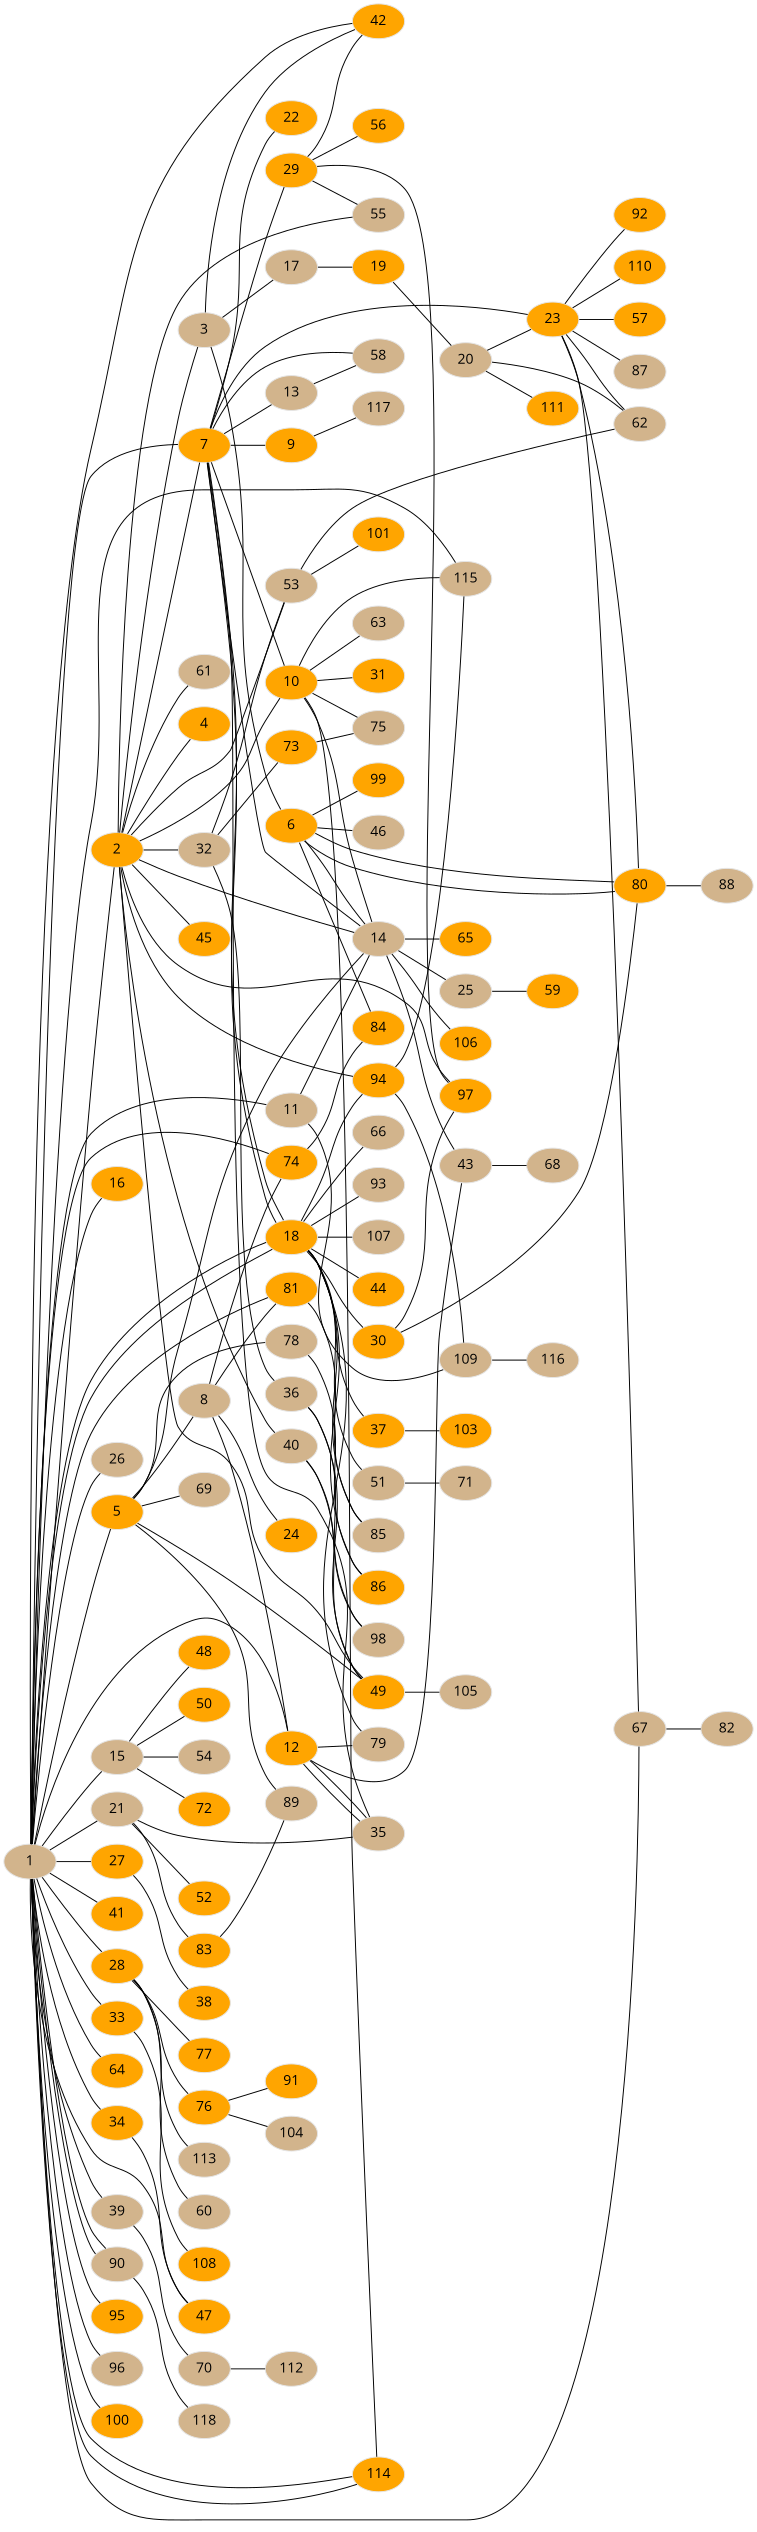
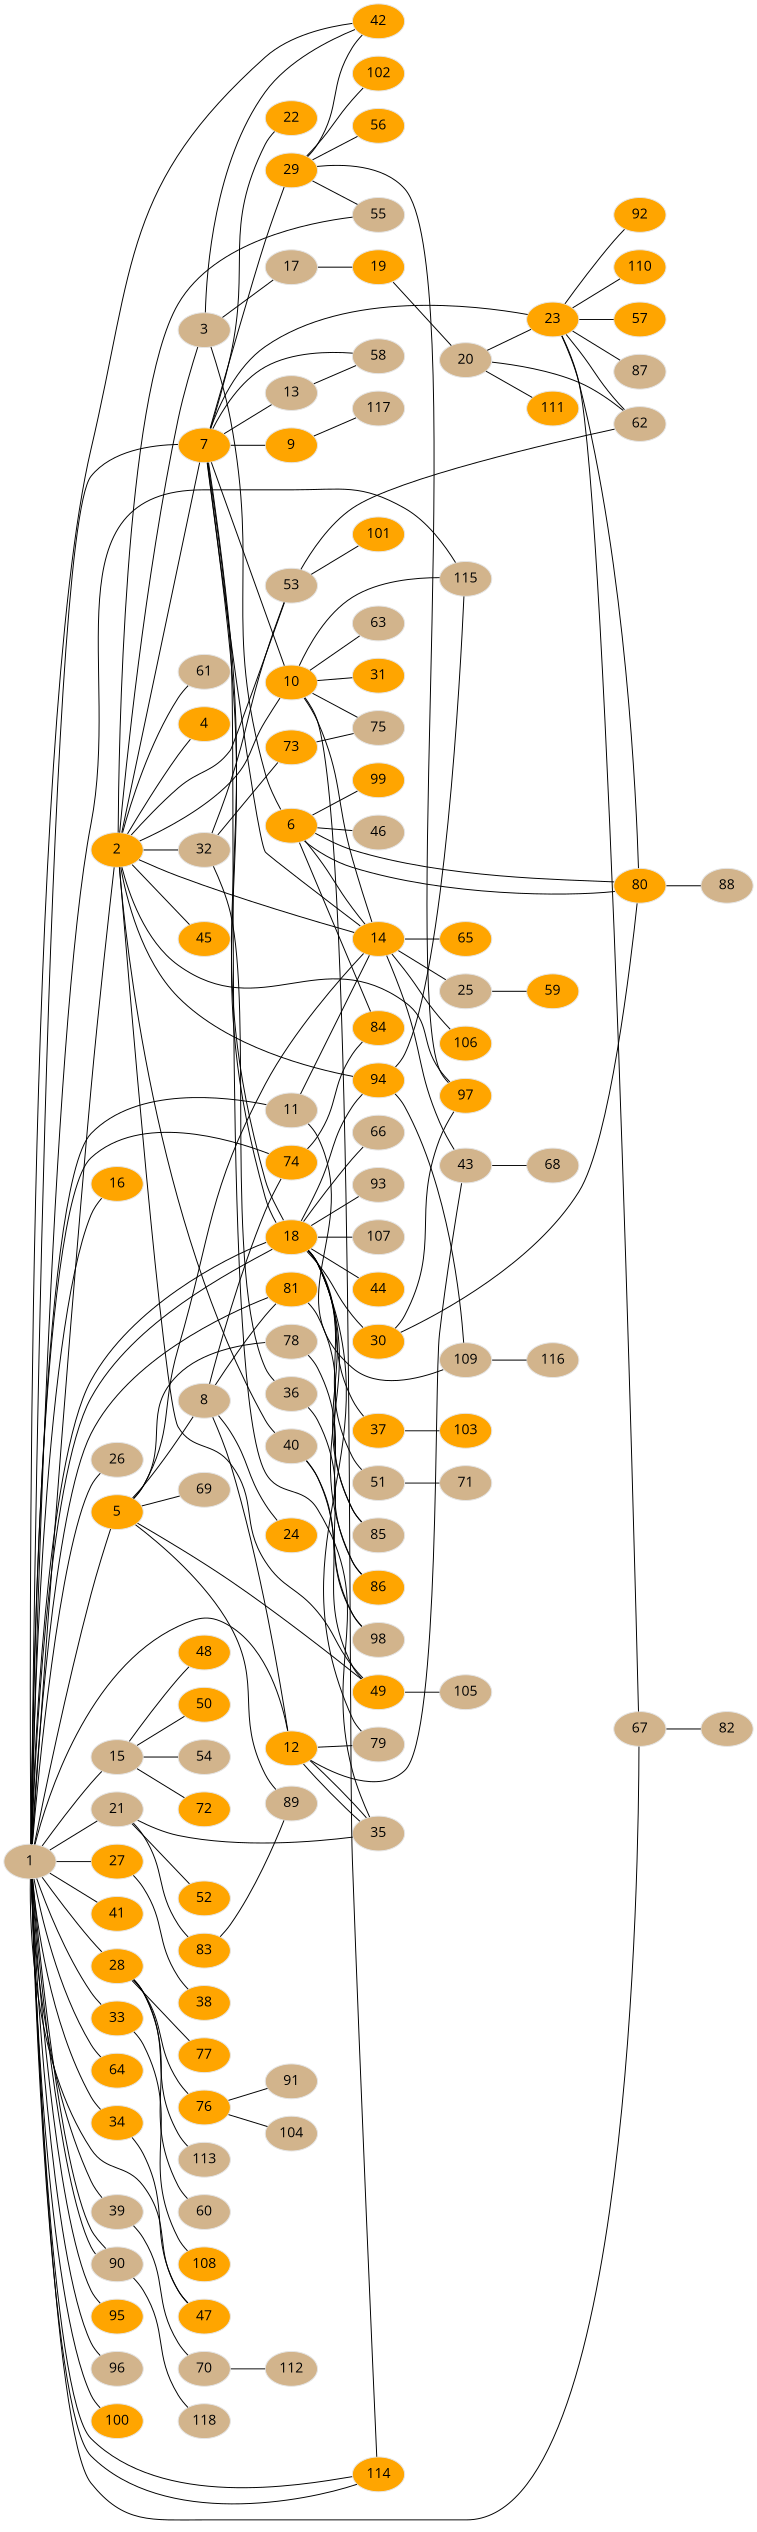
none -> (379, 74)
(379, 939) -> (379, 939)
(335, 1543) -> none
(291, 2081) -> (291, 2081)
